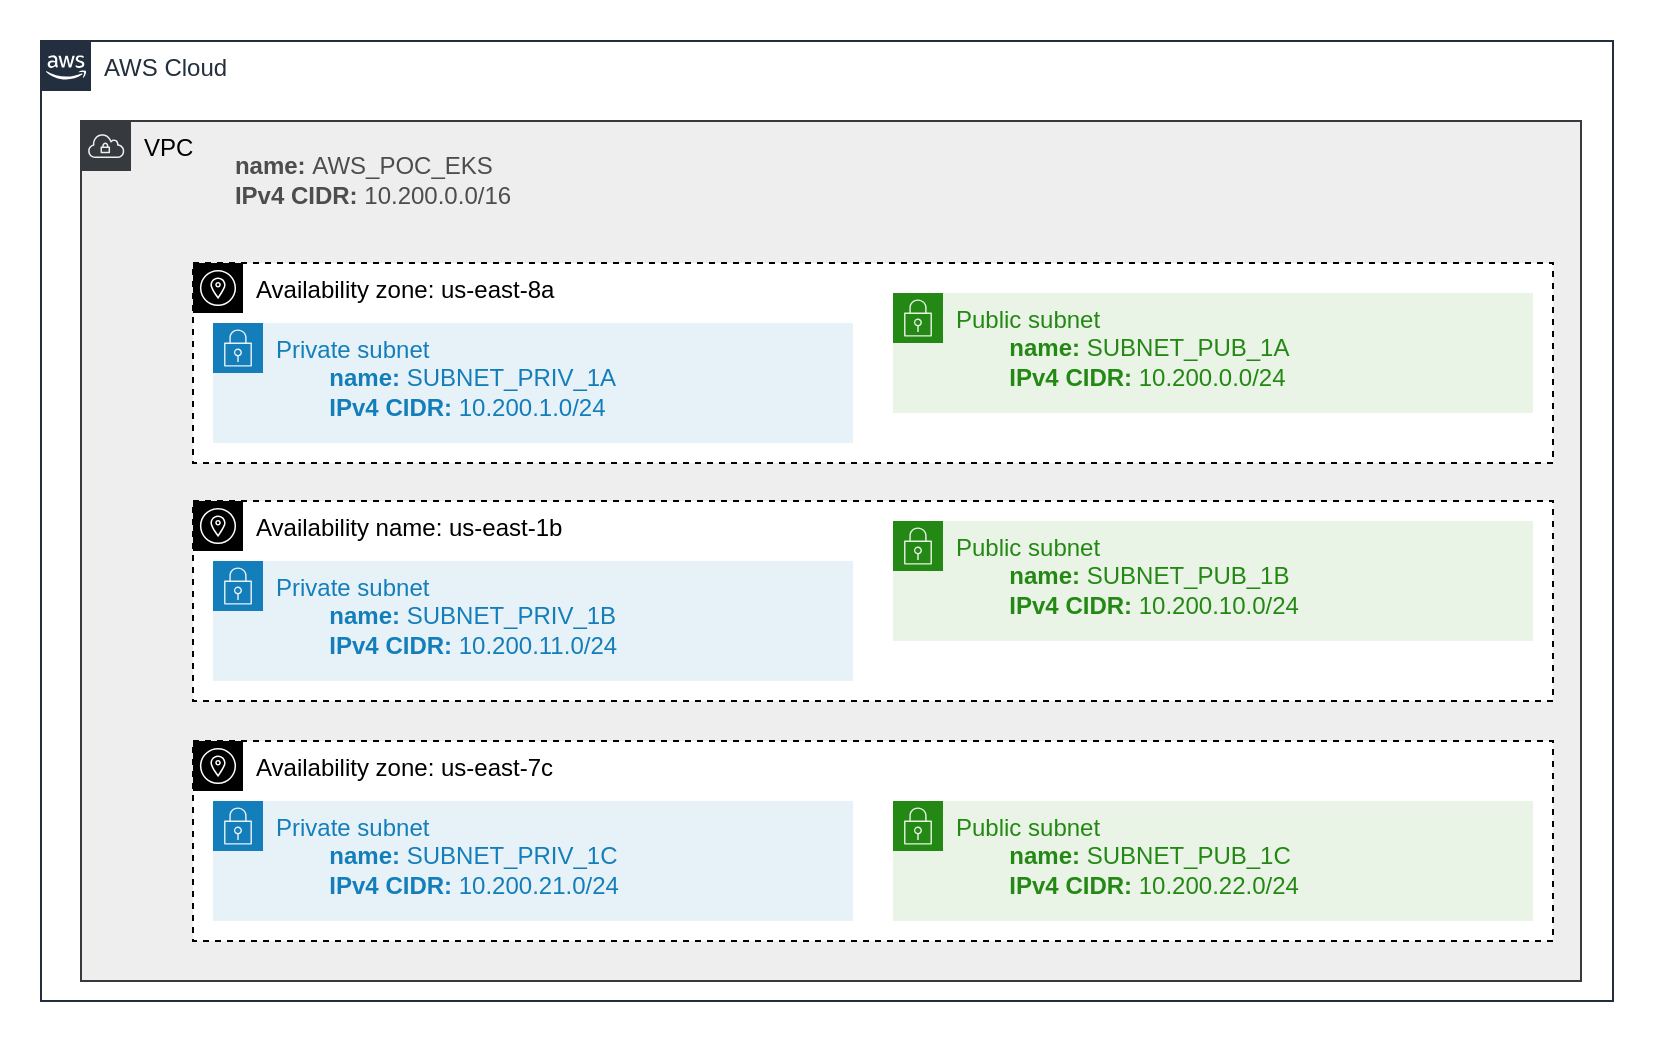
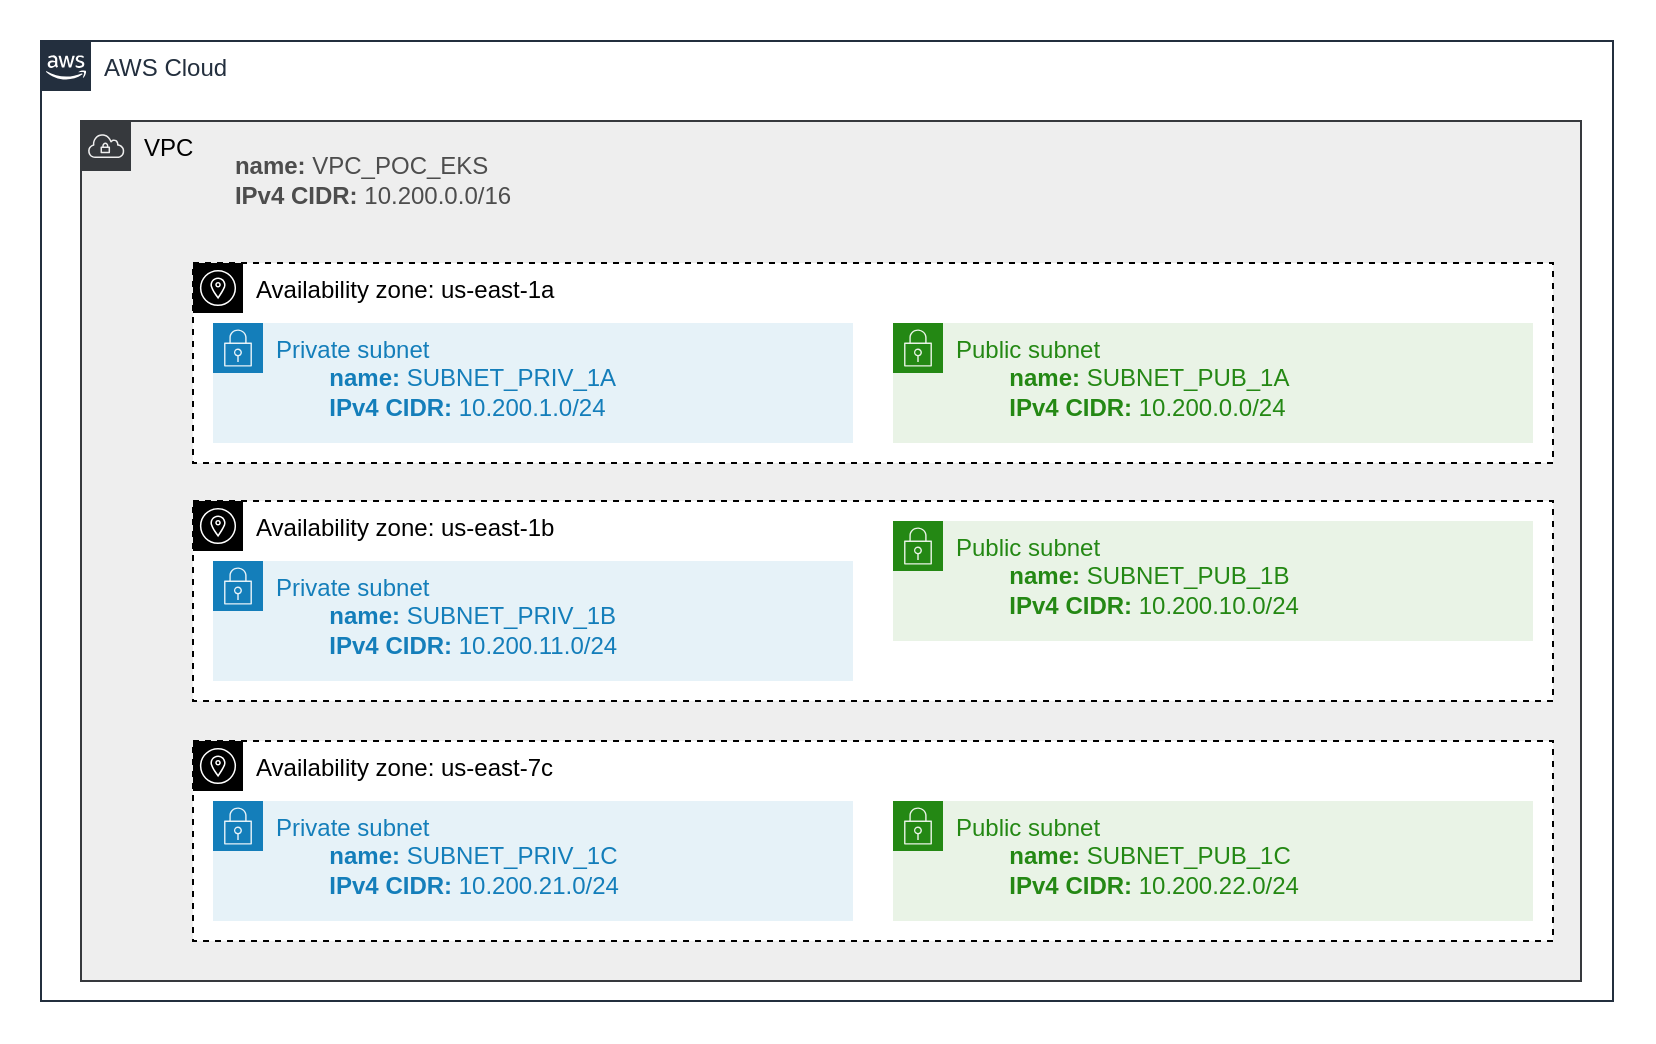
(374, 181) -> (374, 181)
(427, 291) -> (427, 291)
(1213, 353) -> (1213, 383)
(427, 529) -> (427, 529)
